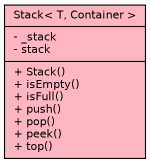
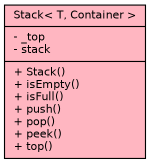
(36, 37) -> (29, 37)
